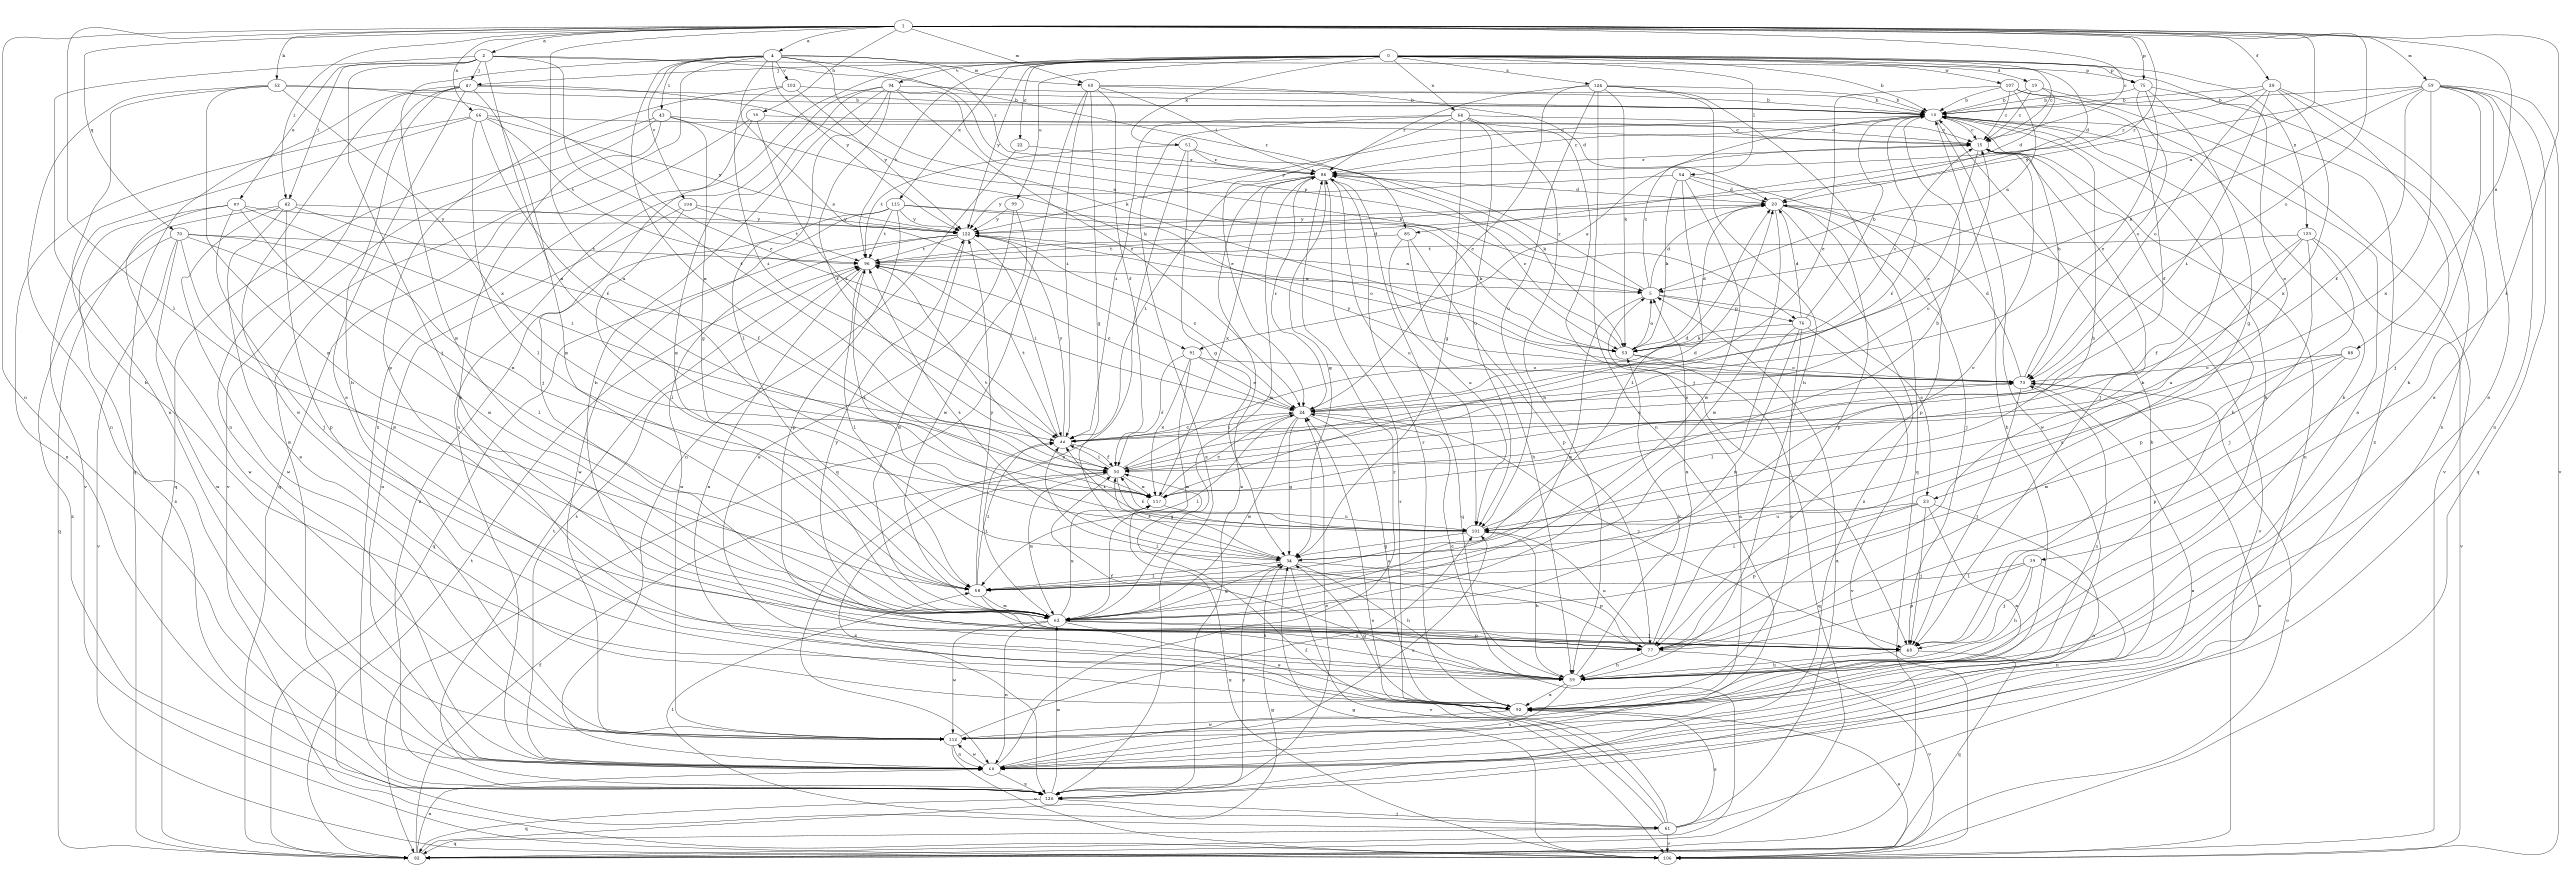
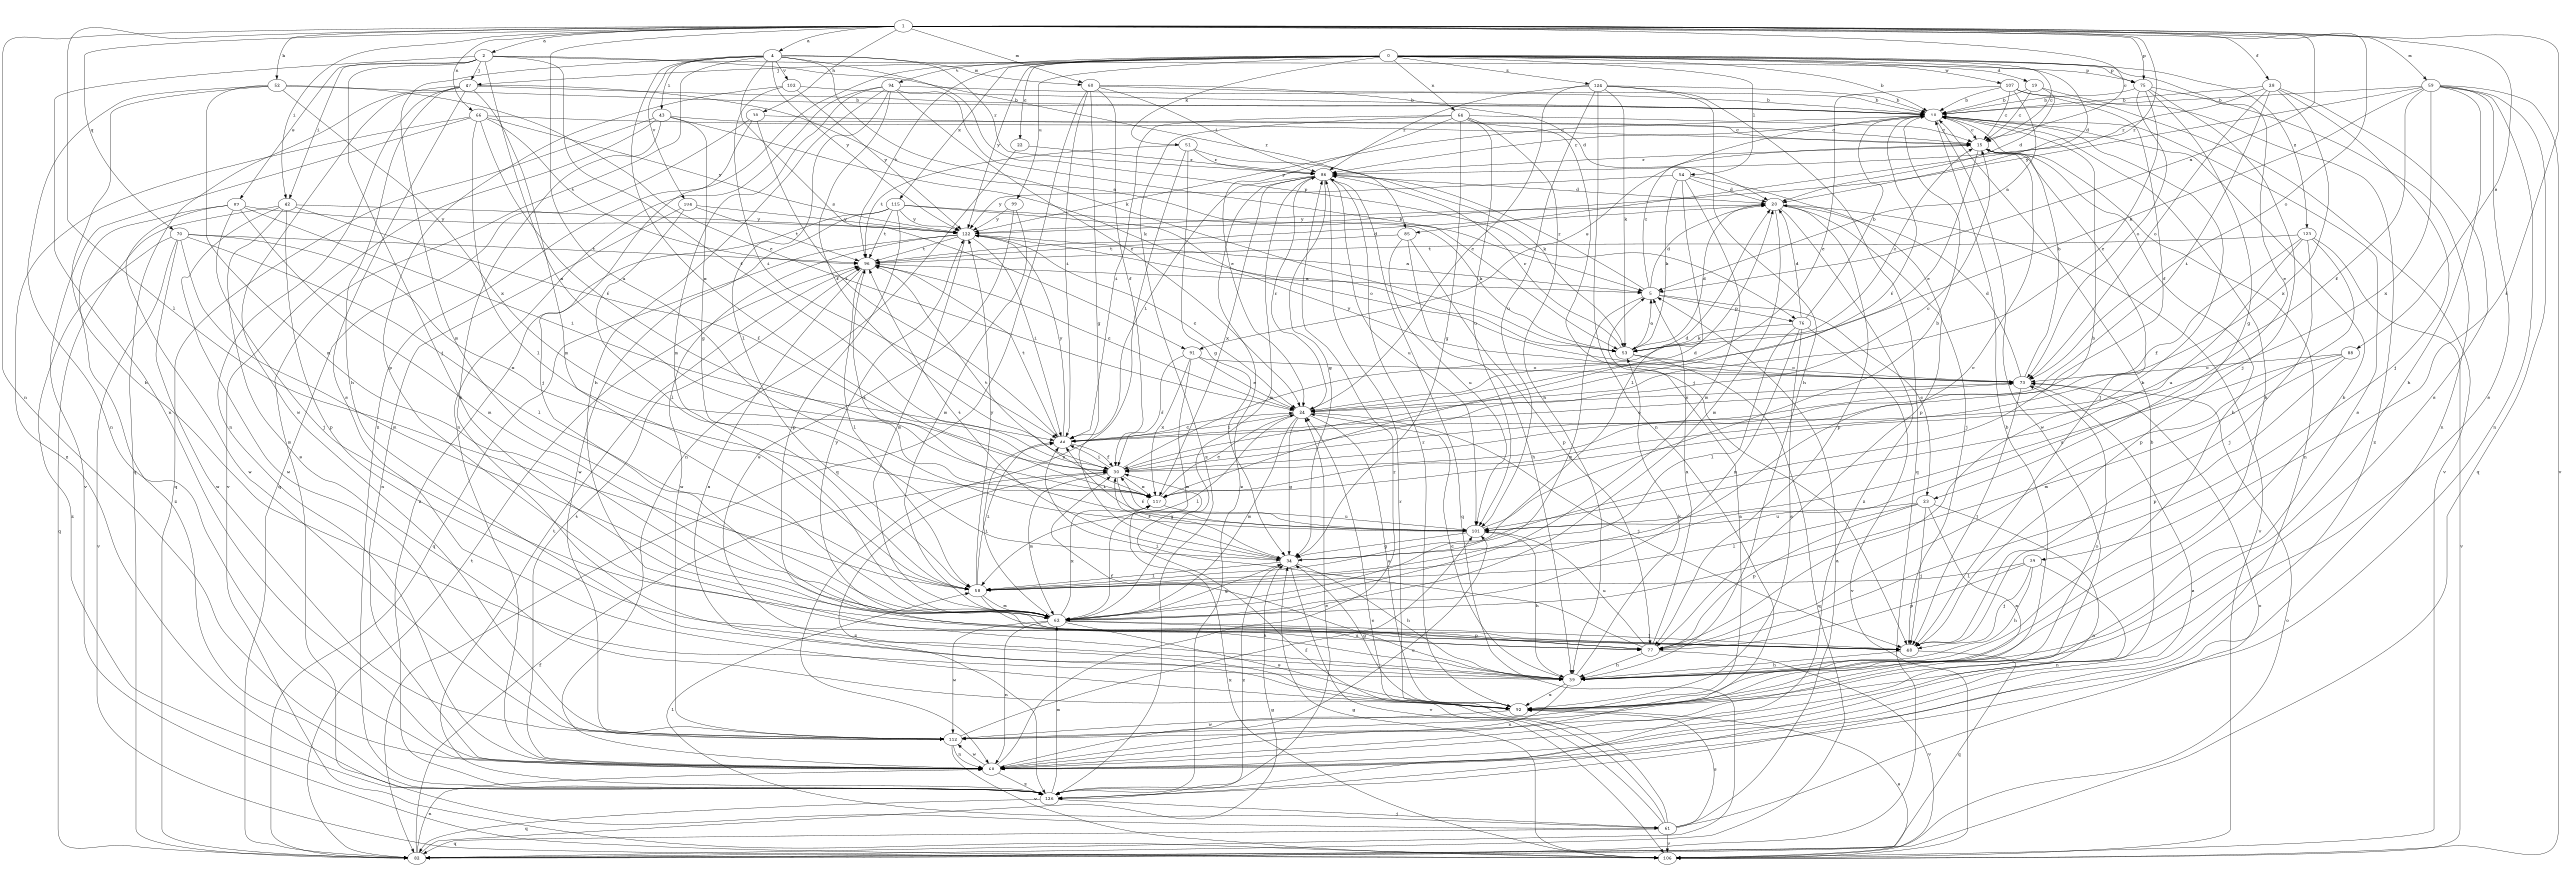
none -> (2212, 386)
(1478, 581) -> none
